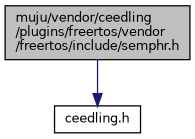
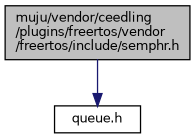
(98, 119) -> (98, 119)
